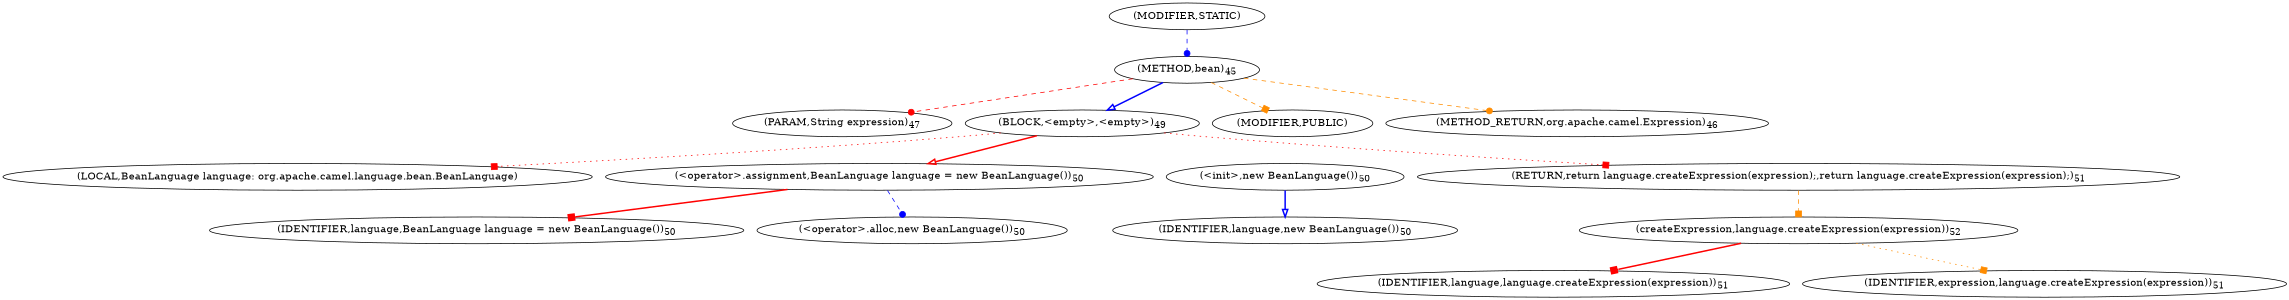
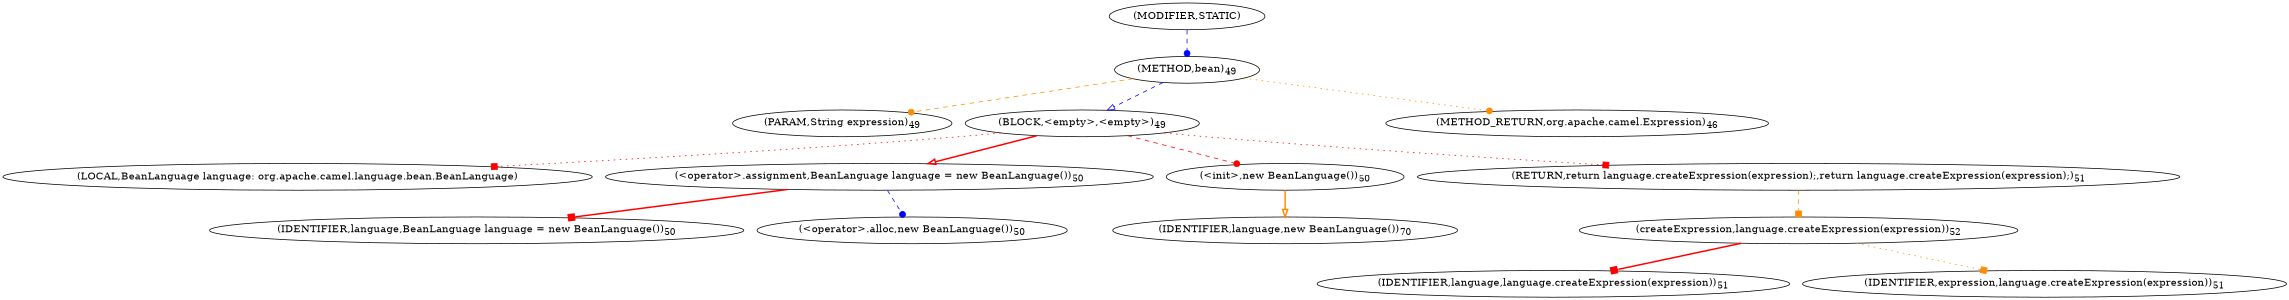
(1231, 69) -> (1231, 69)
(1365, 94) -> (1365, 94)
(1024, 95) -> (1024, 95)
(1138, 95) -> (1138, 95)
(915, 122) -> (915, 122)
(1293, 123) -> none
none -> (1181, 149)
(1285, 200) -> (1285, 200)
(1406, 229) -> (1406, 229)
